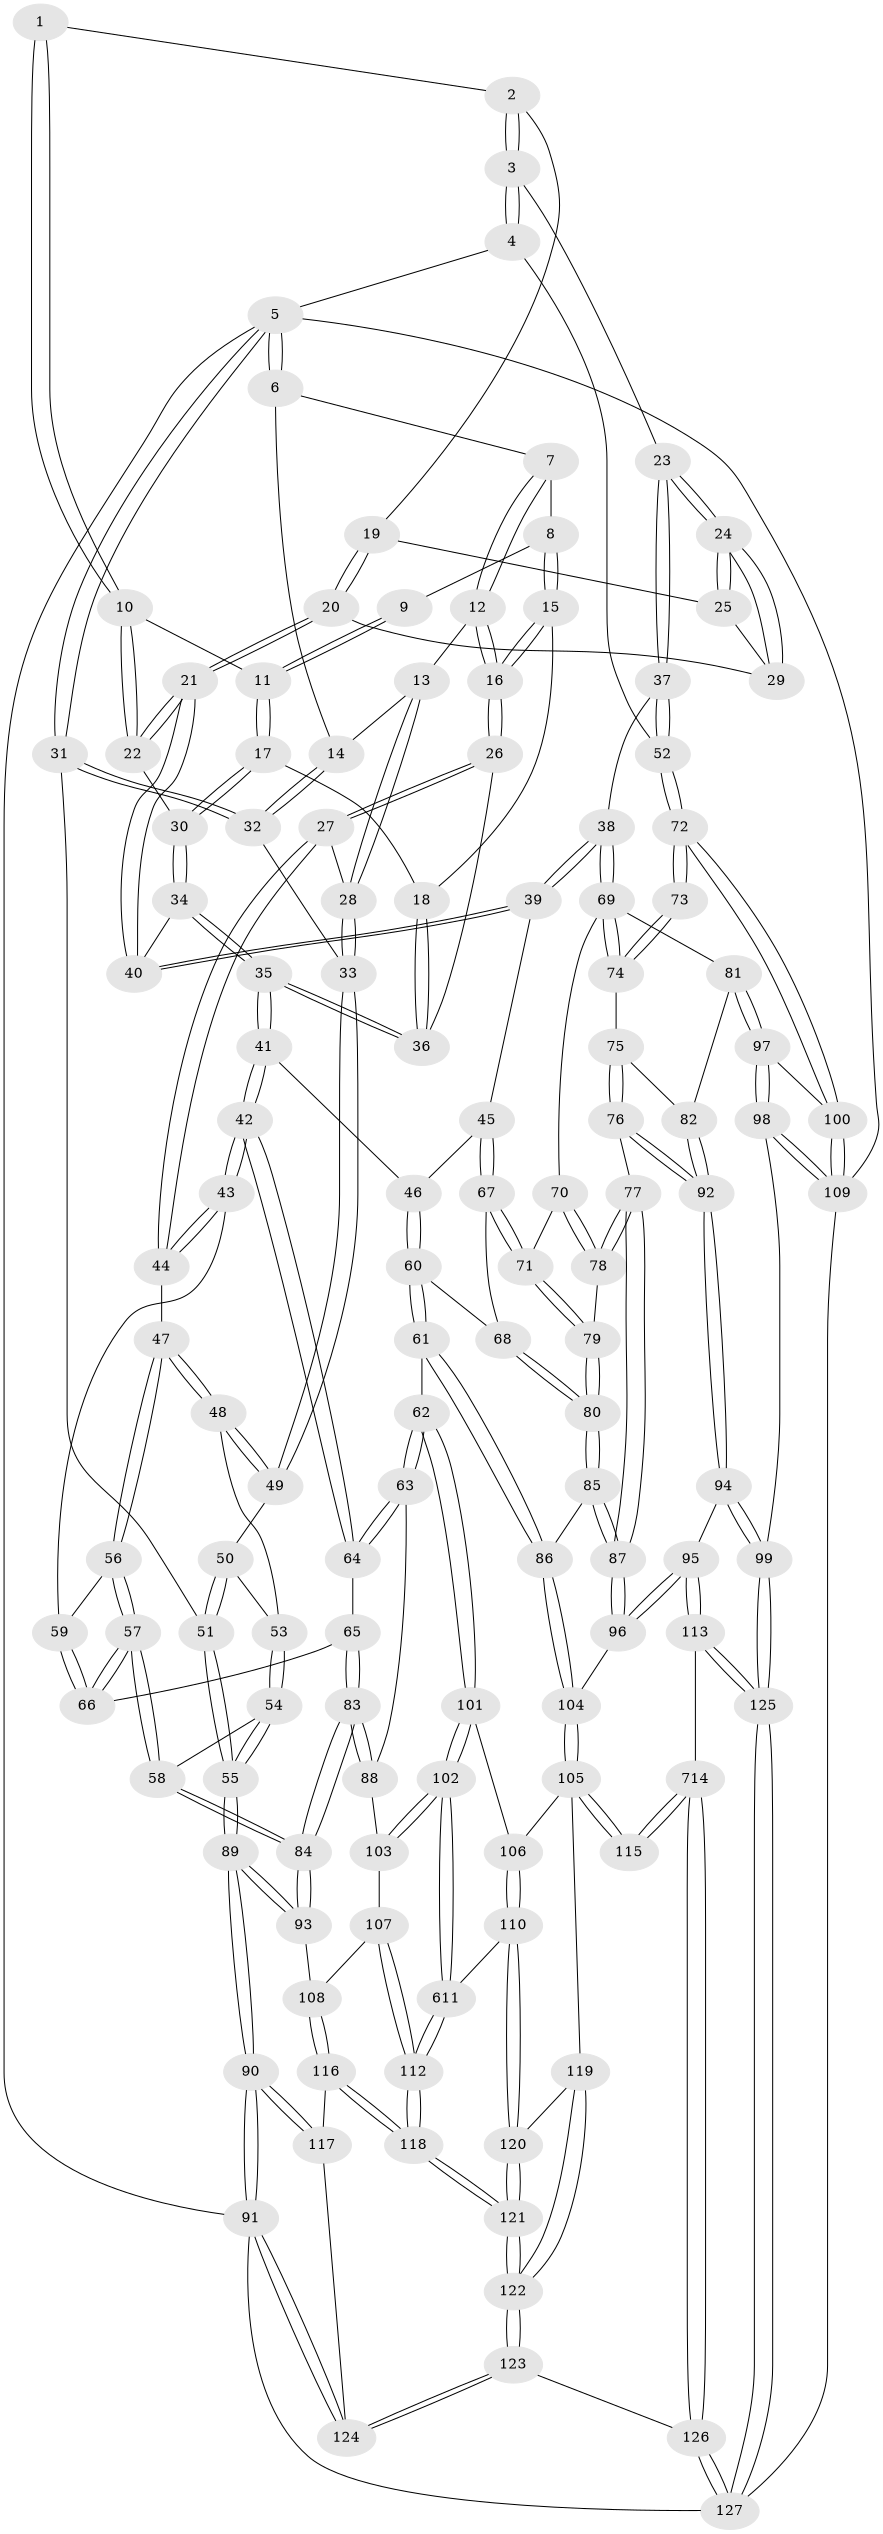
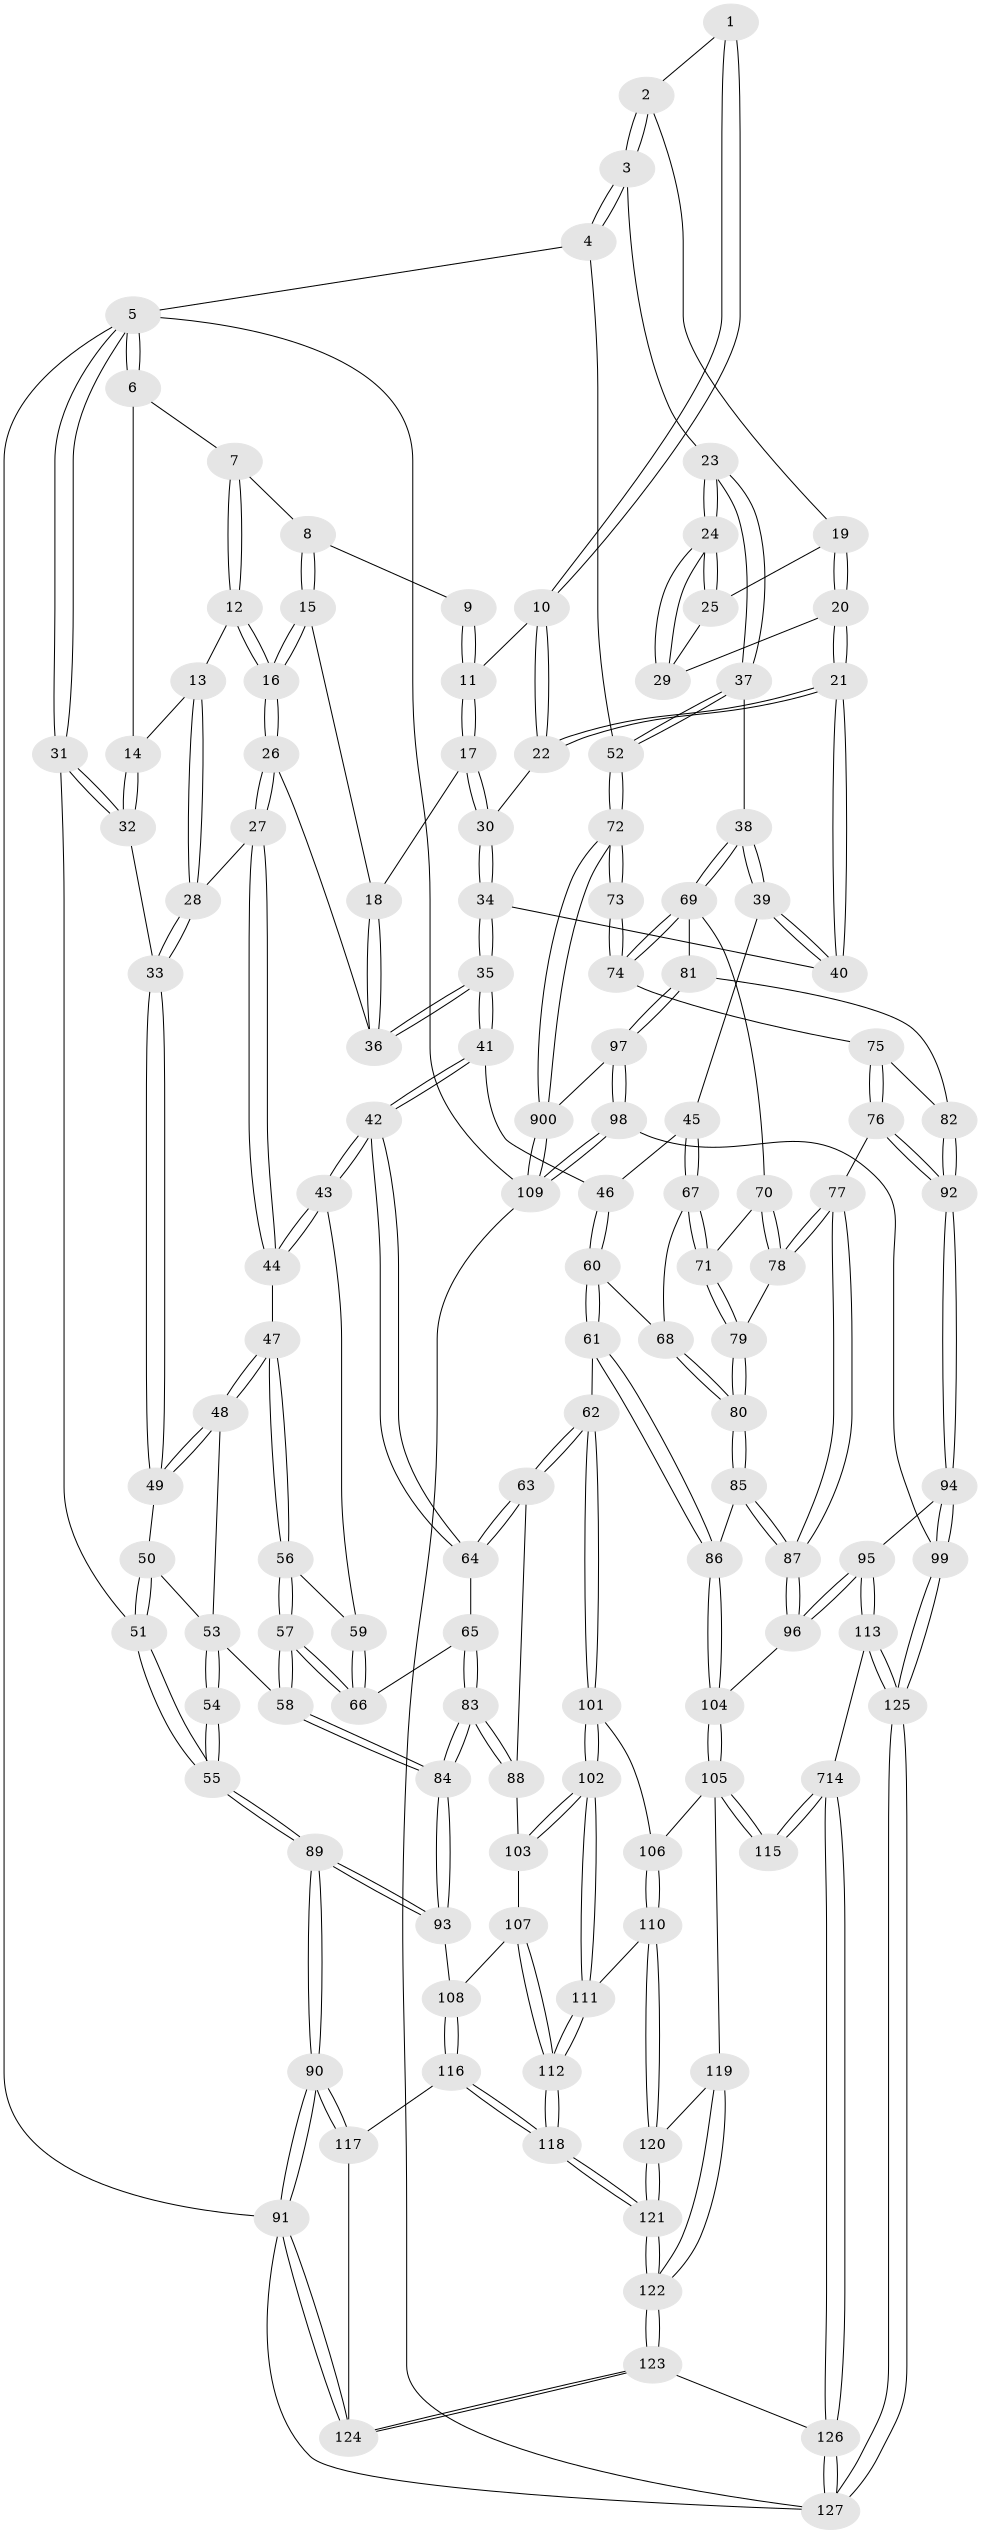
(838, 1120) -> (544, 1120)
(212, 1745) -> (249, 1669)
(446, 1999) -> (586, 1999)
